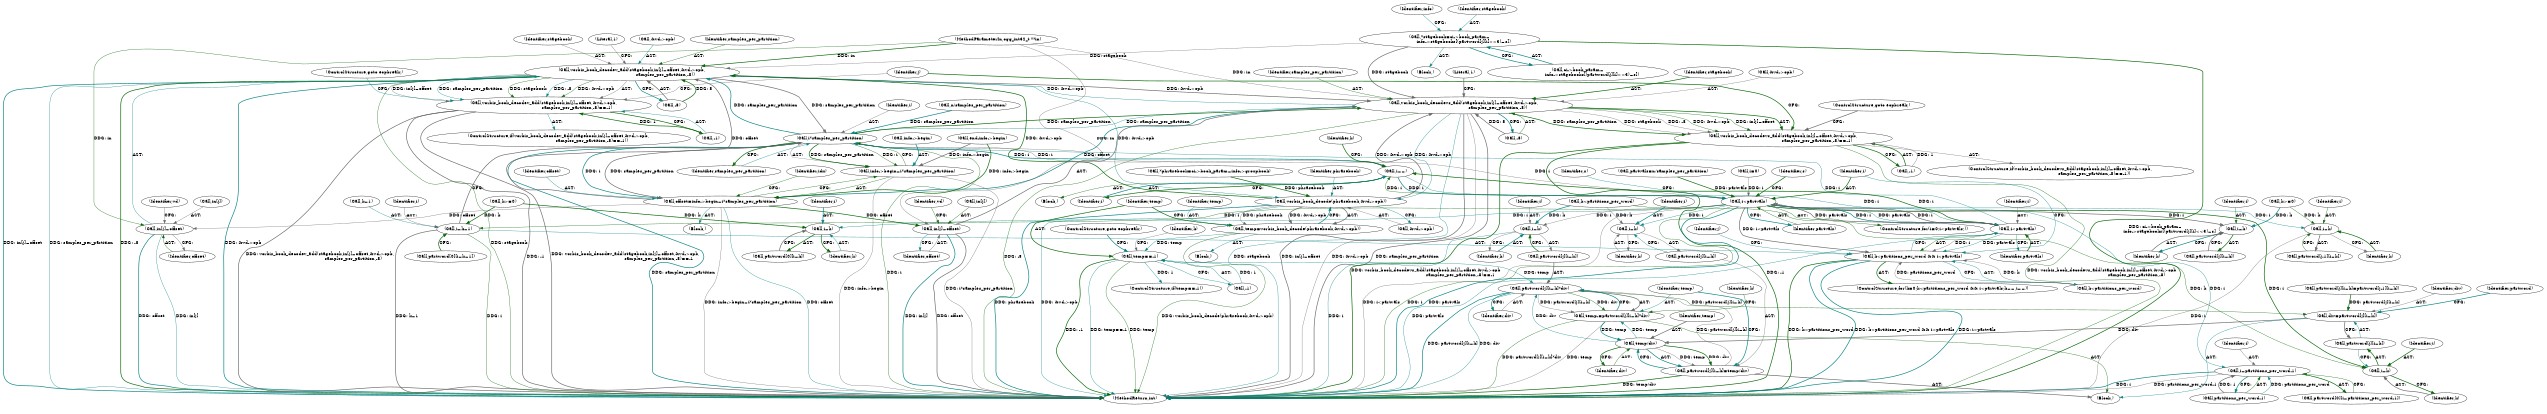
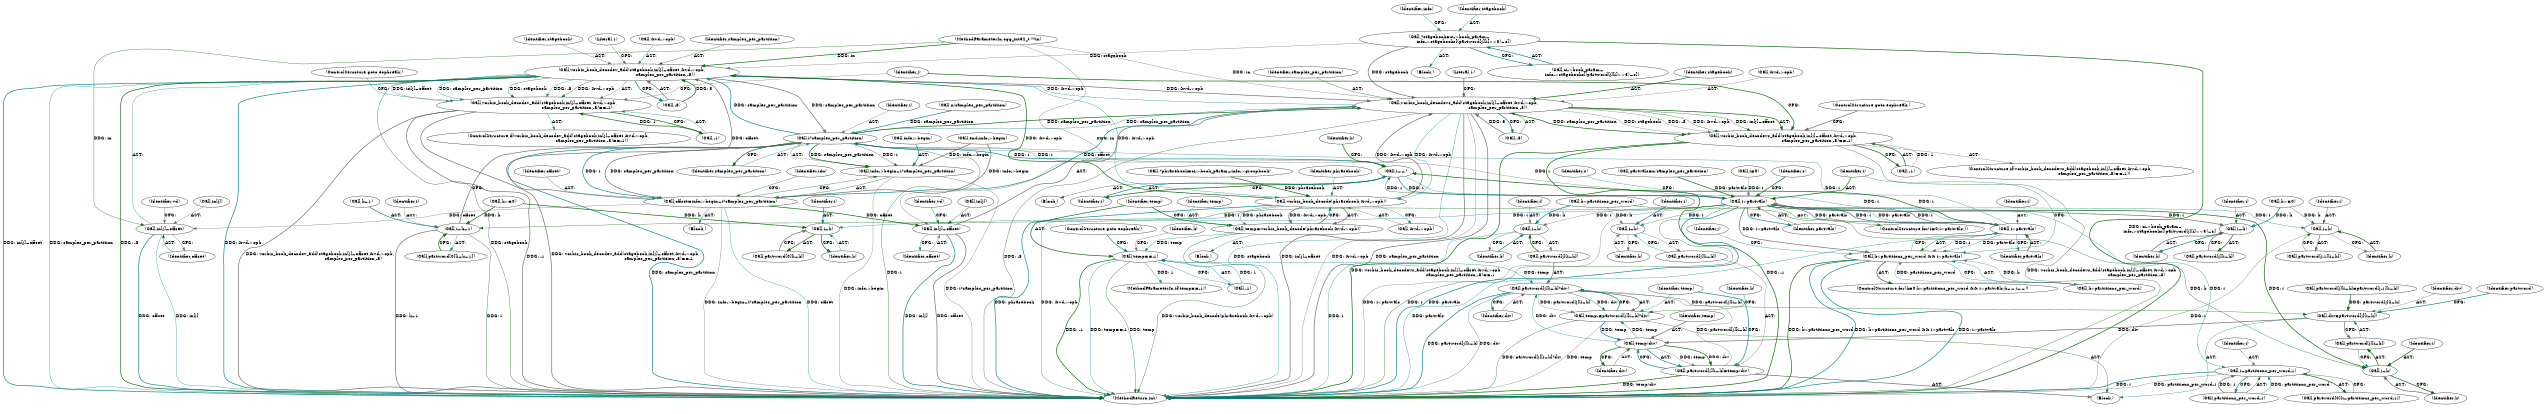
(892, 150) -> none
(893, 190) -> (893, 190)
(404, 221) -> (404, 221)
(1129, 239) -> (455, 242)
(1167, 289) -> (1167, 289)
